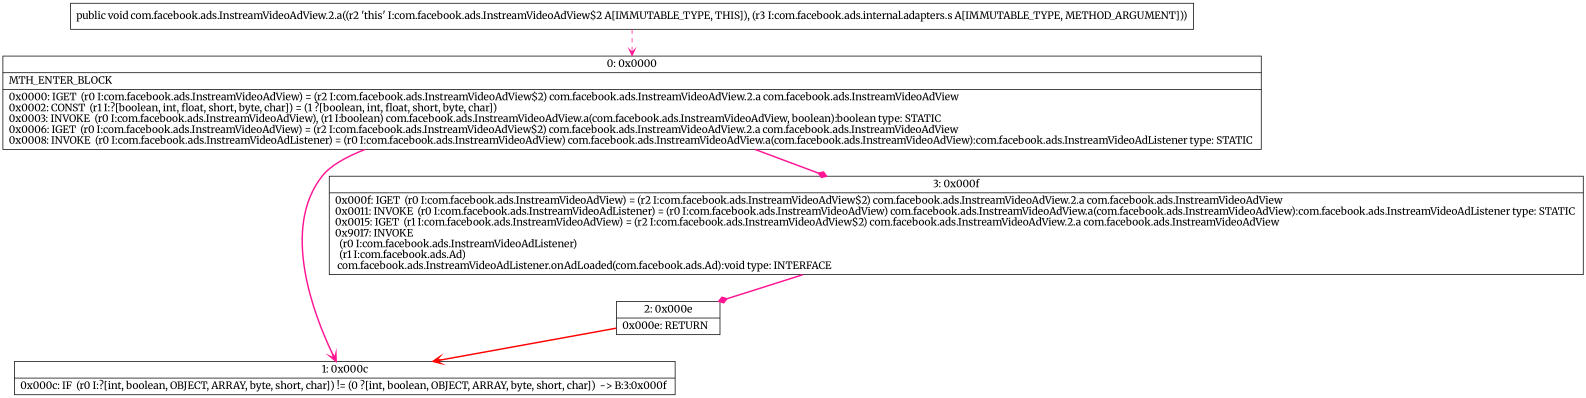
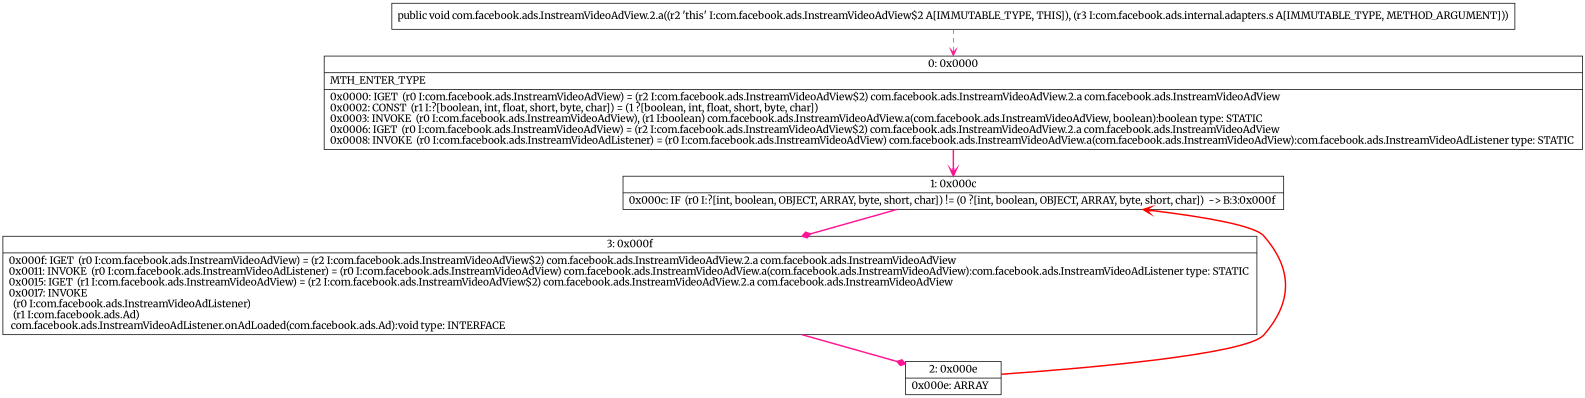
(60, 81) -> (378, 81)
(787, 161) -> (854, 222)
(377, 233) -> (50, 293)
(668, 326) -> (953, 386)
